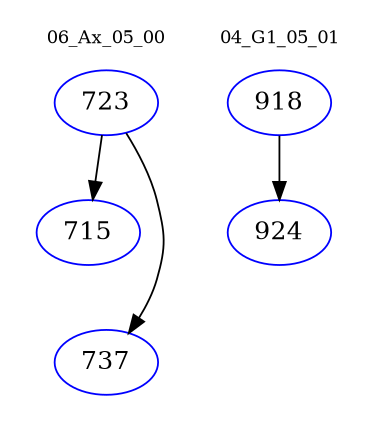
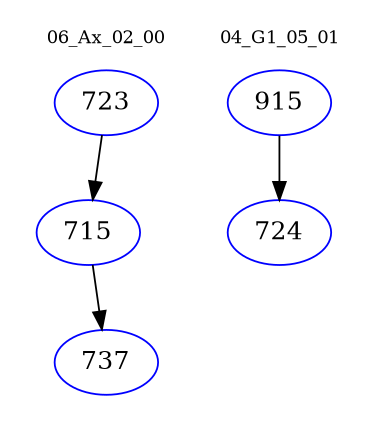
(106, 39) -> (106, 39)
(279, 103) -> (279, 103)
(162, 224) -> (96, 288)
(279, 233) -> (279, 233)
